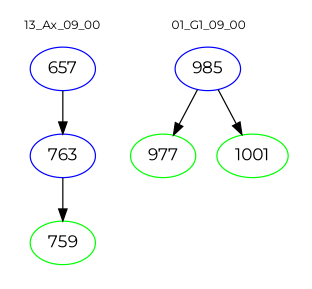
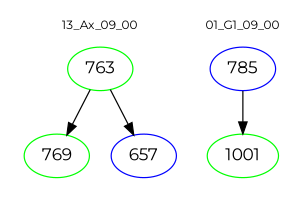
(208, 69) -> (243, 69)
(63, 106) -> (119, 107)
(63, 156) -> (100, 69)
(163, 156) -> none
(63, 243) -> (57, 156)
